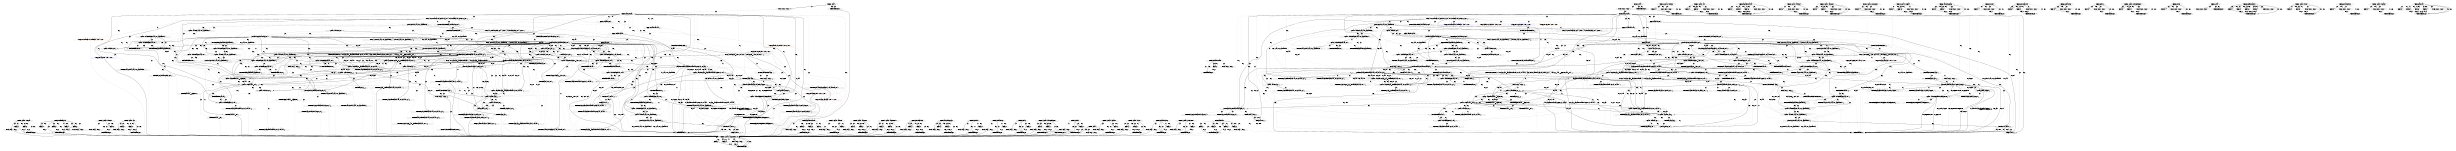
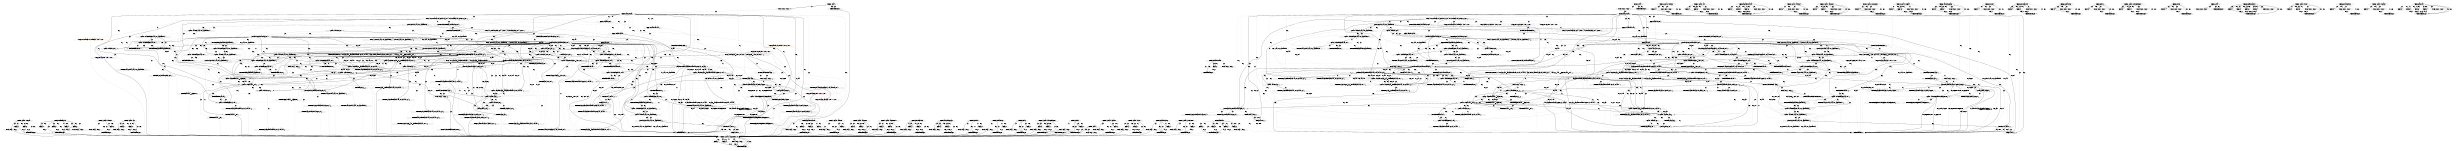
(1478, 66) -> (1312, 64)
